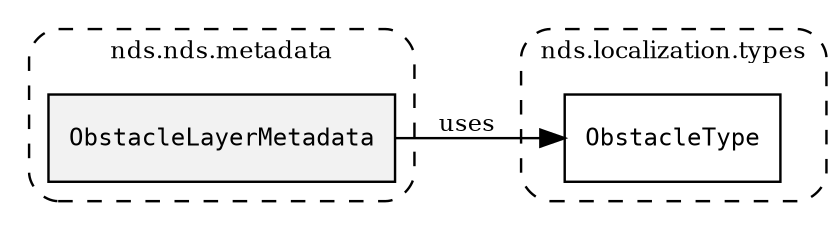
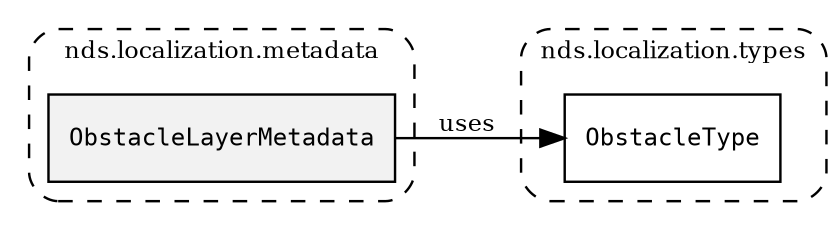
(222, 52) -> (222, 52)
